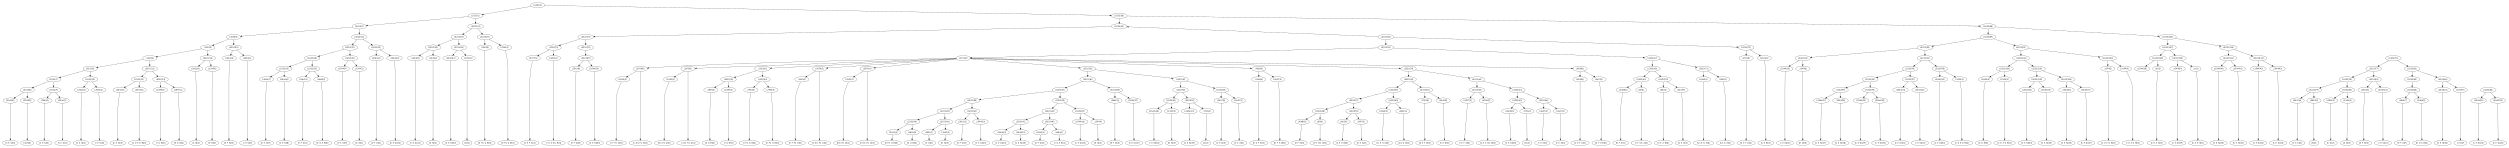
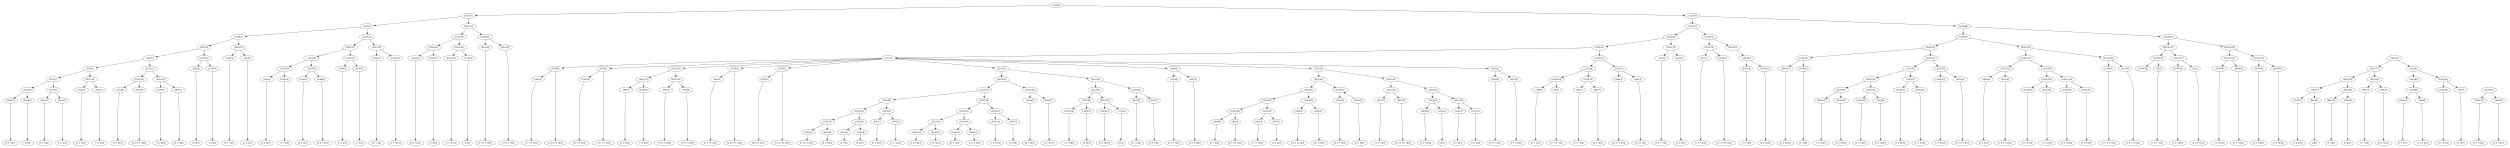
(1253, 32) -> (1682, 31)
(1433, 95) -> (1350, 96)
